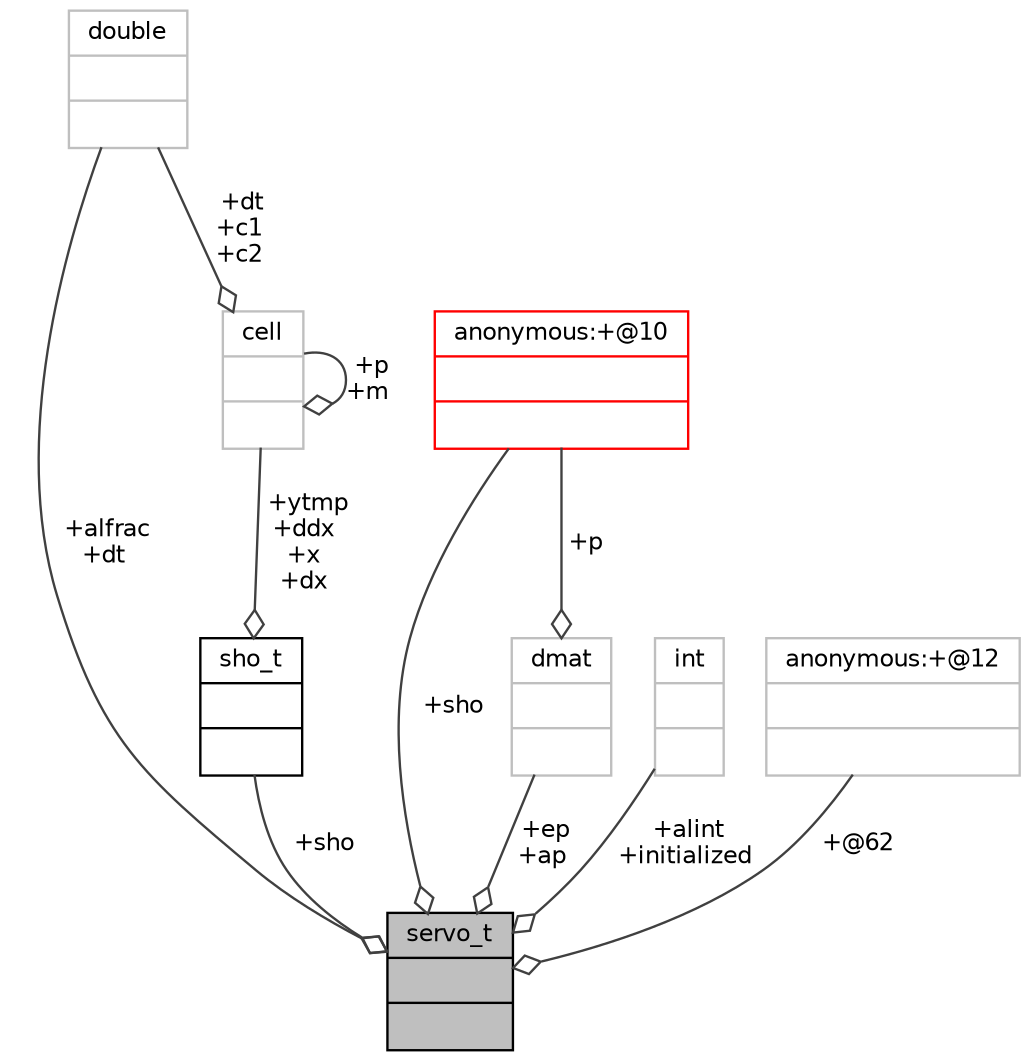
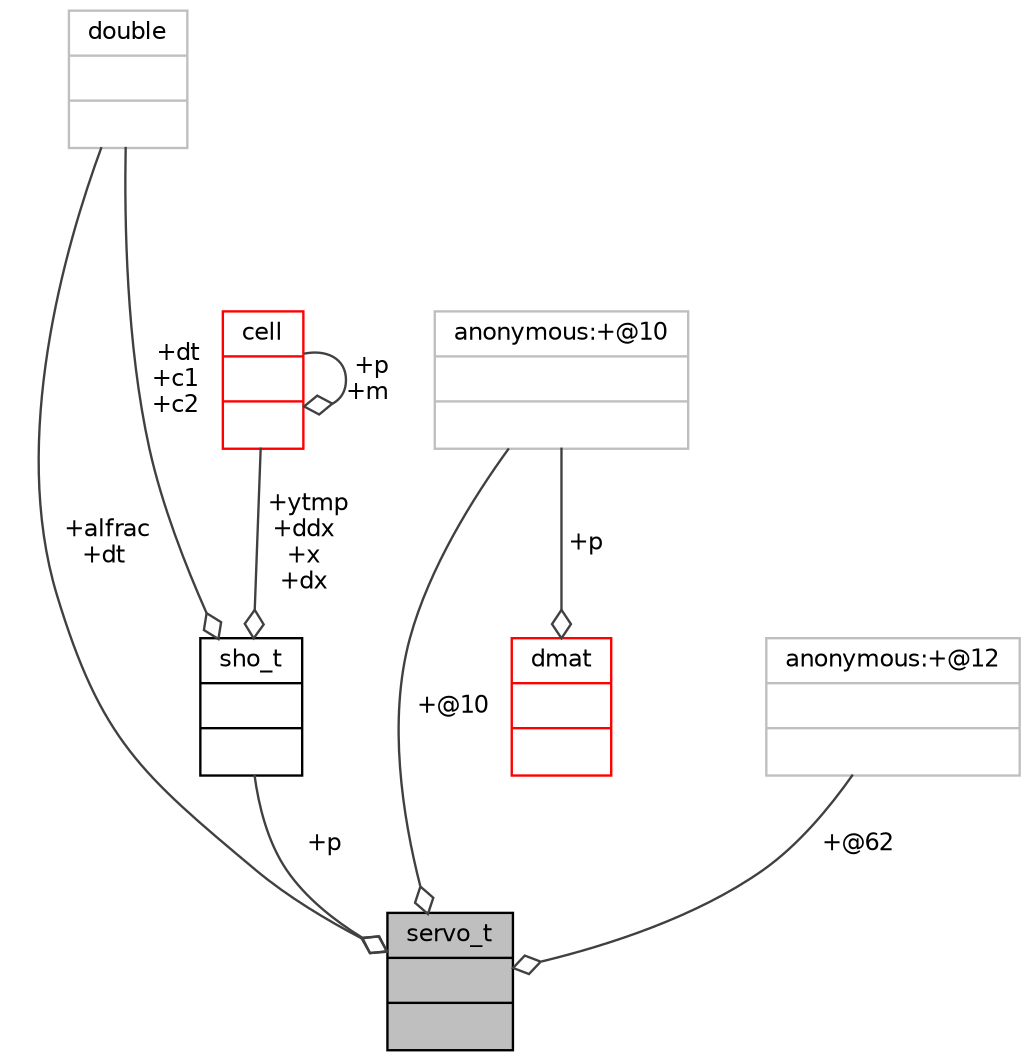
(190, 217) -> (138, 385)
(263, 380) -> (263, 380)
(561, 380) -> (561, 380)
(450, 707) -> (450, 707)
(561, 707) -> (561, 707)
(689, 707) -> none
(511, 831) -> none
(321, 844) -> (321, 844)
